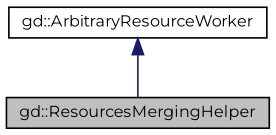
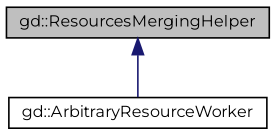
(138, 76) -> (138, 76)
